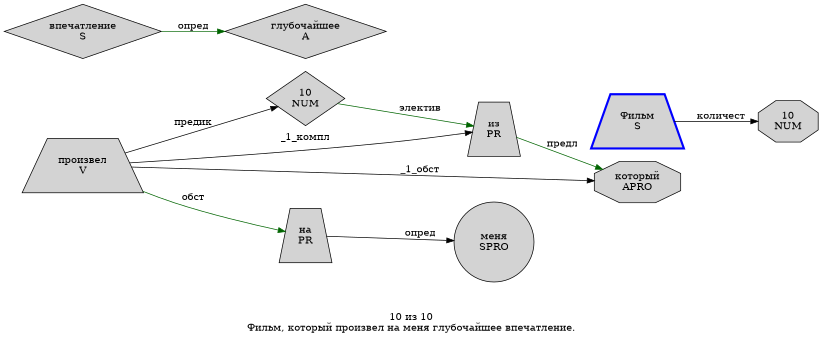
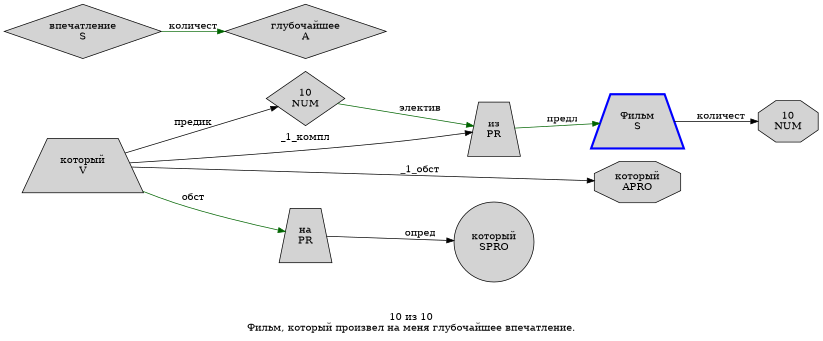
(193, 26) -> (193, 26)
(556, 152) -> (554, 126)
(83, 166) -> (83, 166)
(494, 242) -> (494, 242)
